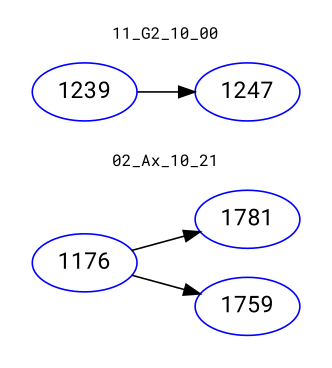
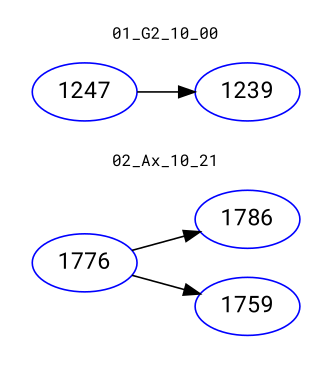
(166, 35) -> (166, 35)
(158, 92) -> (158, 92)
(248, 219) -> (248, 219)
(85, 263) -> (85, 263)
